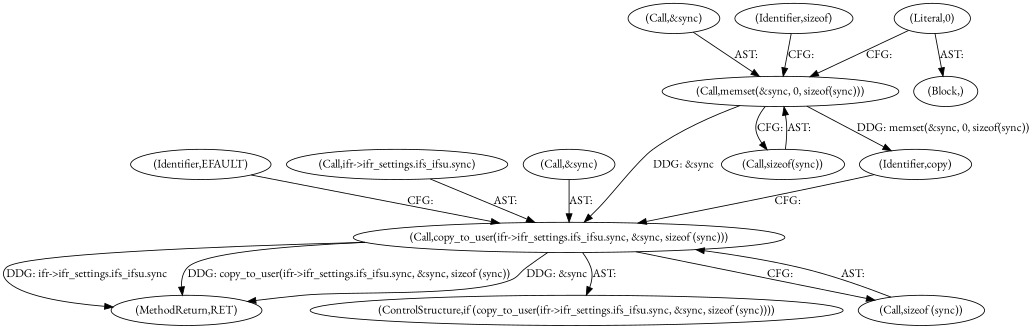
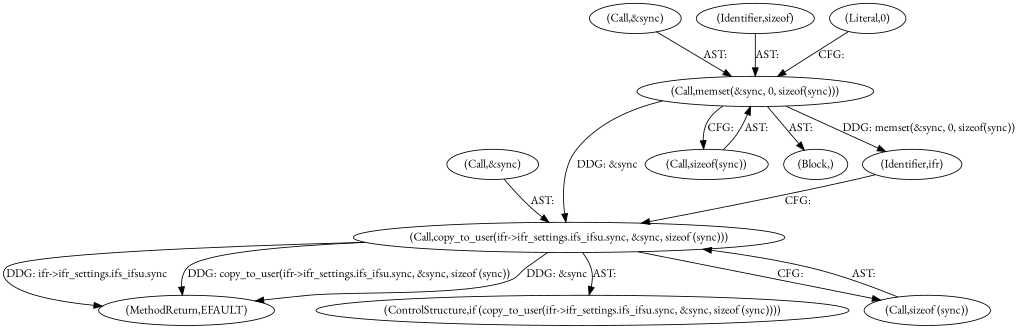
(938, 51) -> (783, 125)
(803, 55) -> (769, 55)
(201, 164) -> none
(397, 164) -> none
(916, 164) -> (912, 164)
(187, 310) -> (187, 310)
